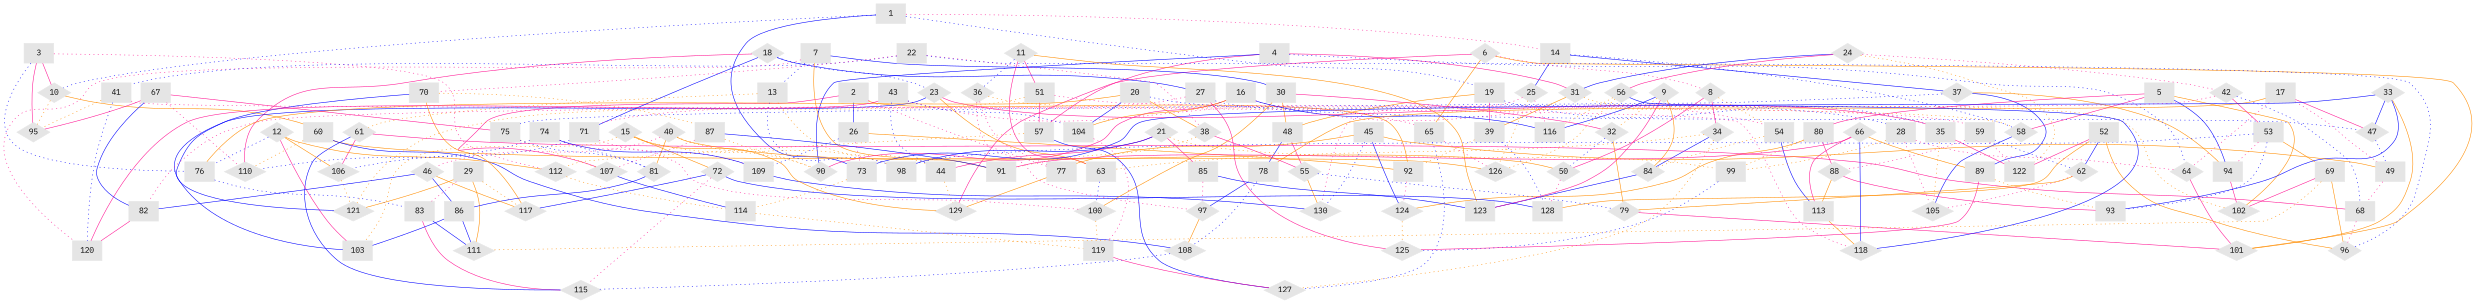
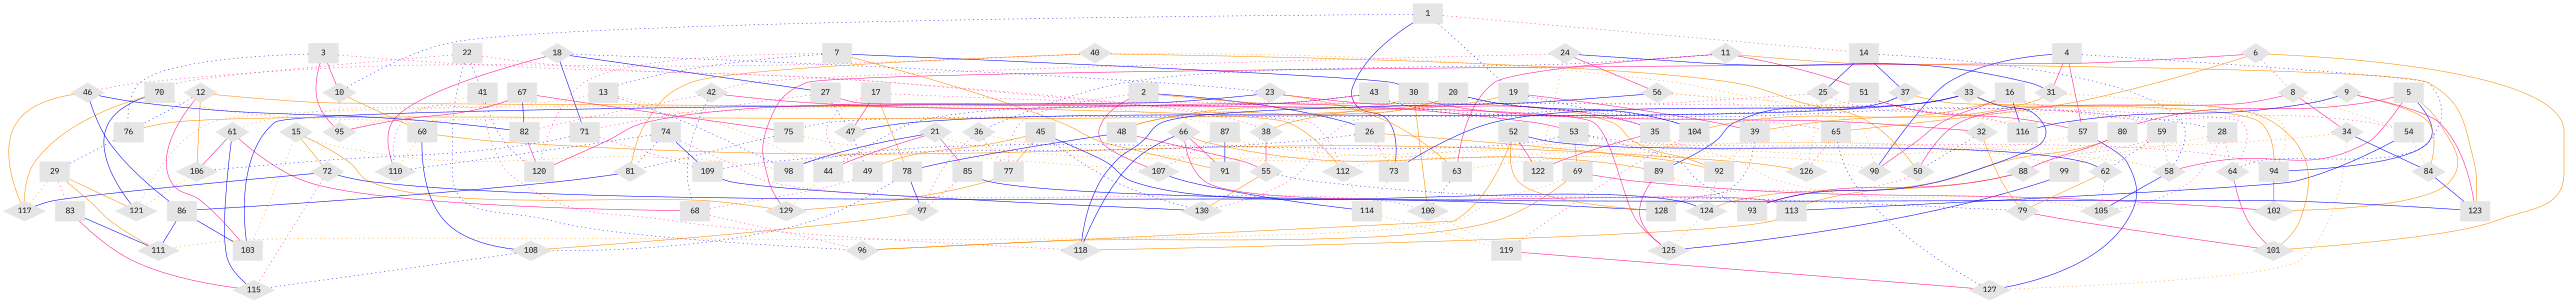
(1924, 107) -> (2169, 102)
(2000, 152) -> (2166, 154)
(314, 195) -> (92, 152)
(1576, 238) -> (1869, 223)
